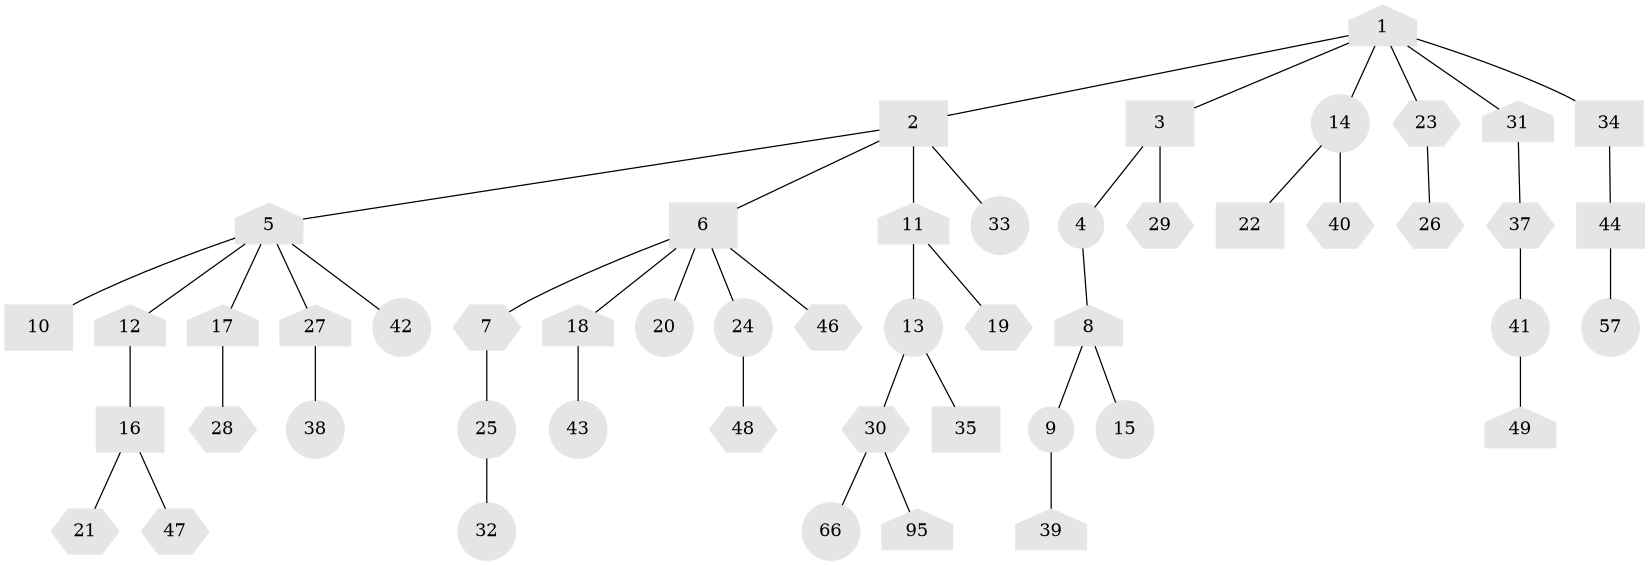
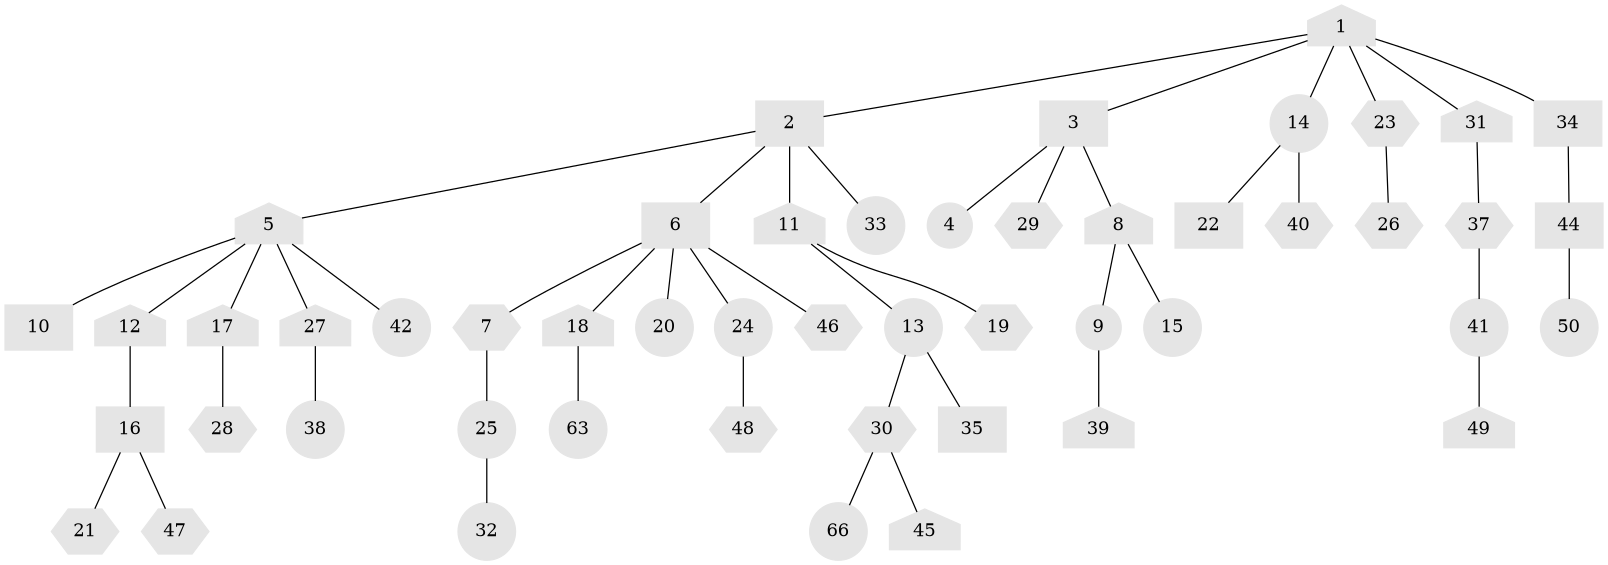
(1085, 277) -> (1097, 176)
(1611, 328) -> (1569, 328)
(578, 430) -> (578, 430)
(917, 532) -> (925, 532)
